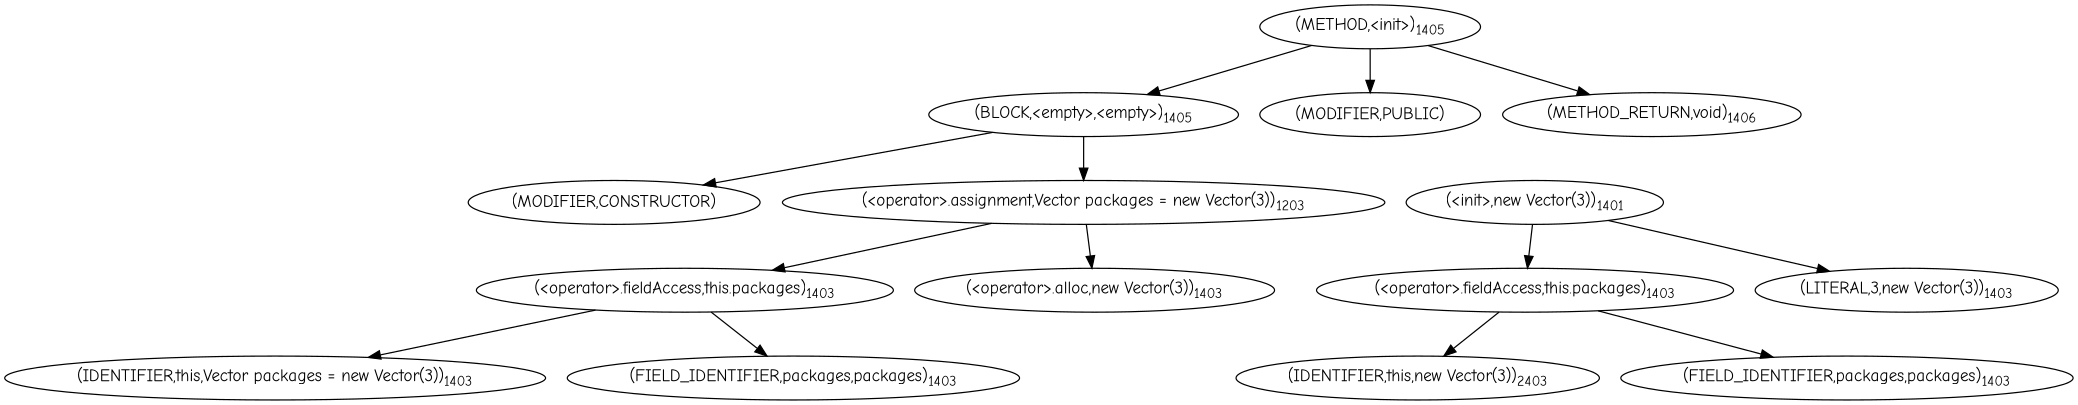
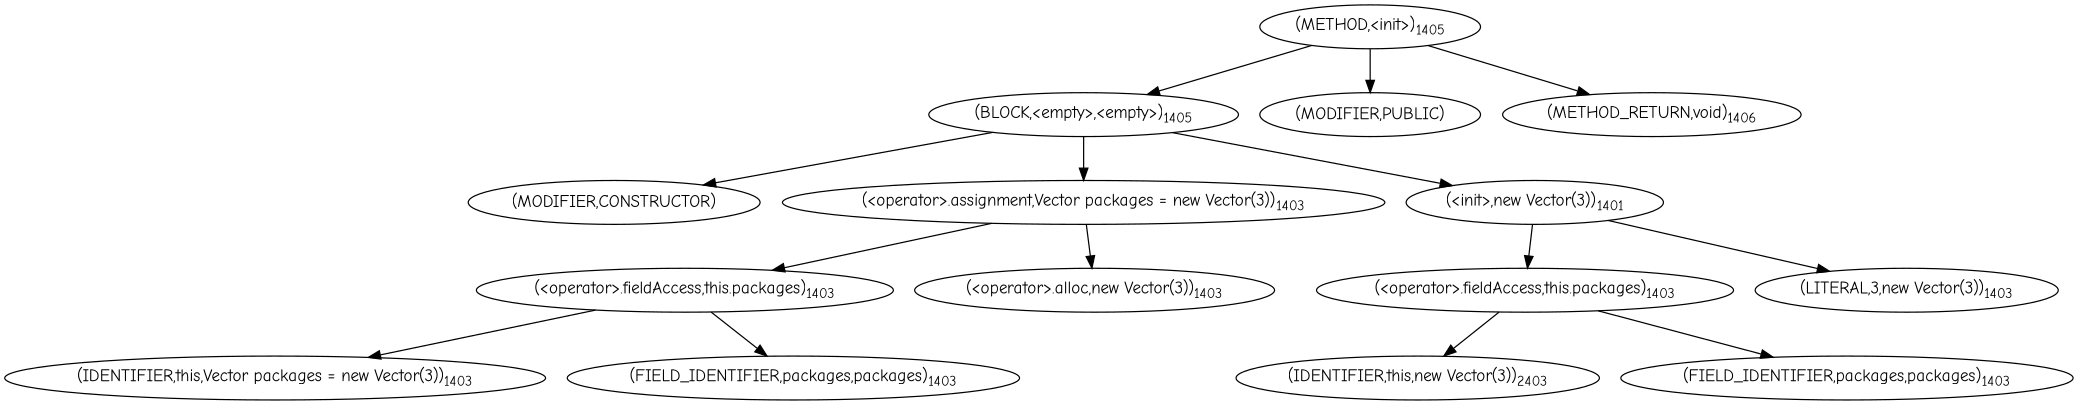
none -> (1306, 158)
(1291, 201) -> (1291, 201)
